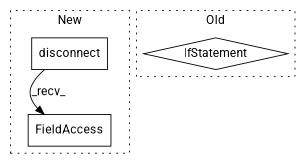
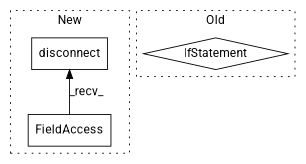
(31, 87) -> (70, 96)
